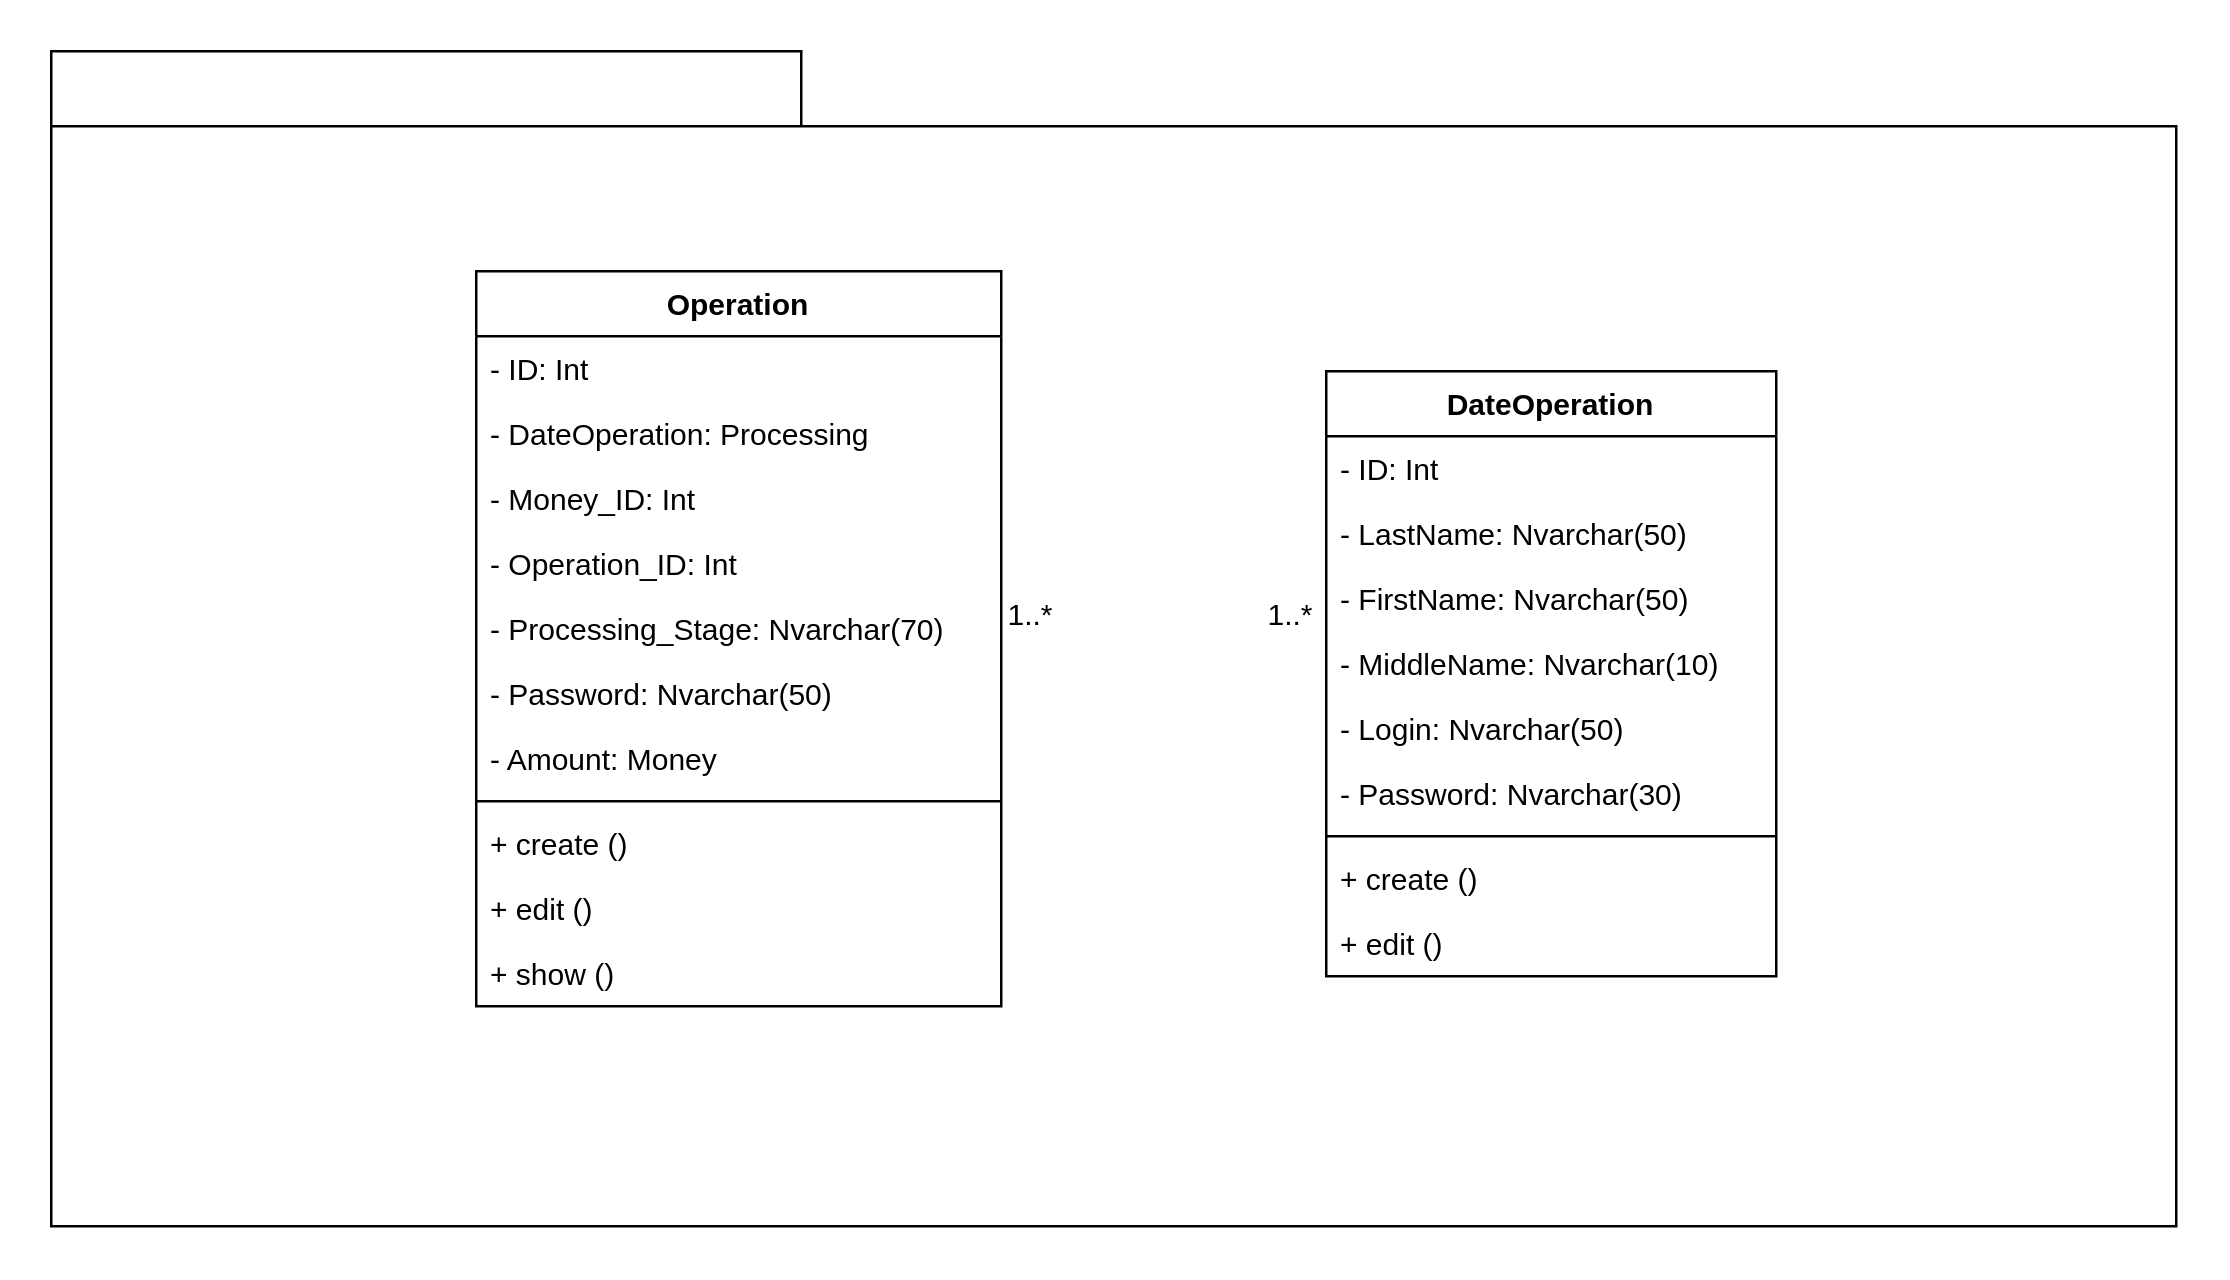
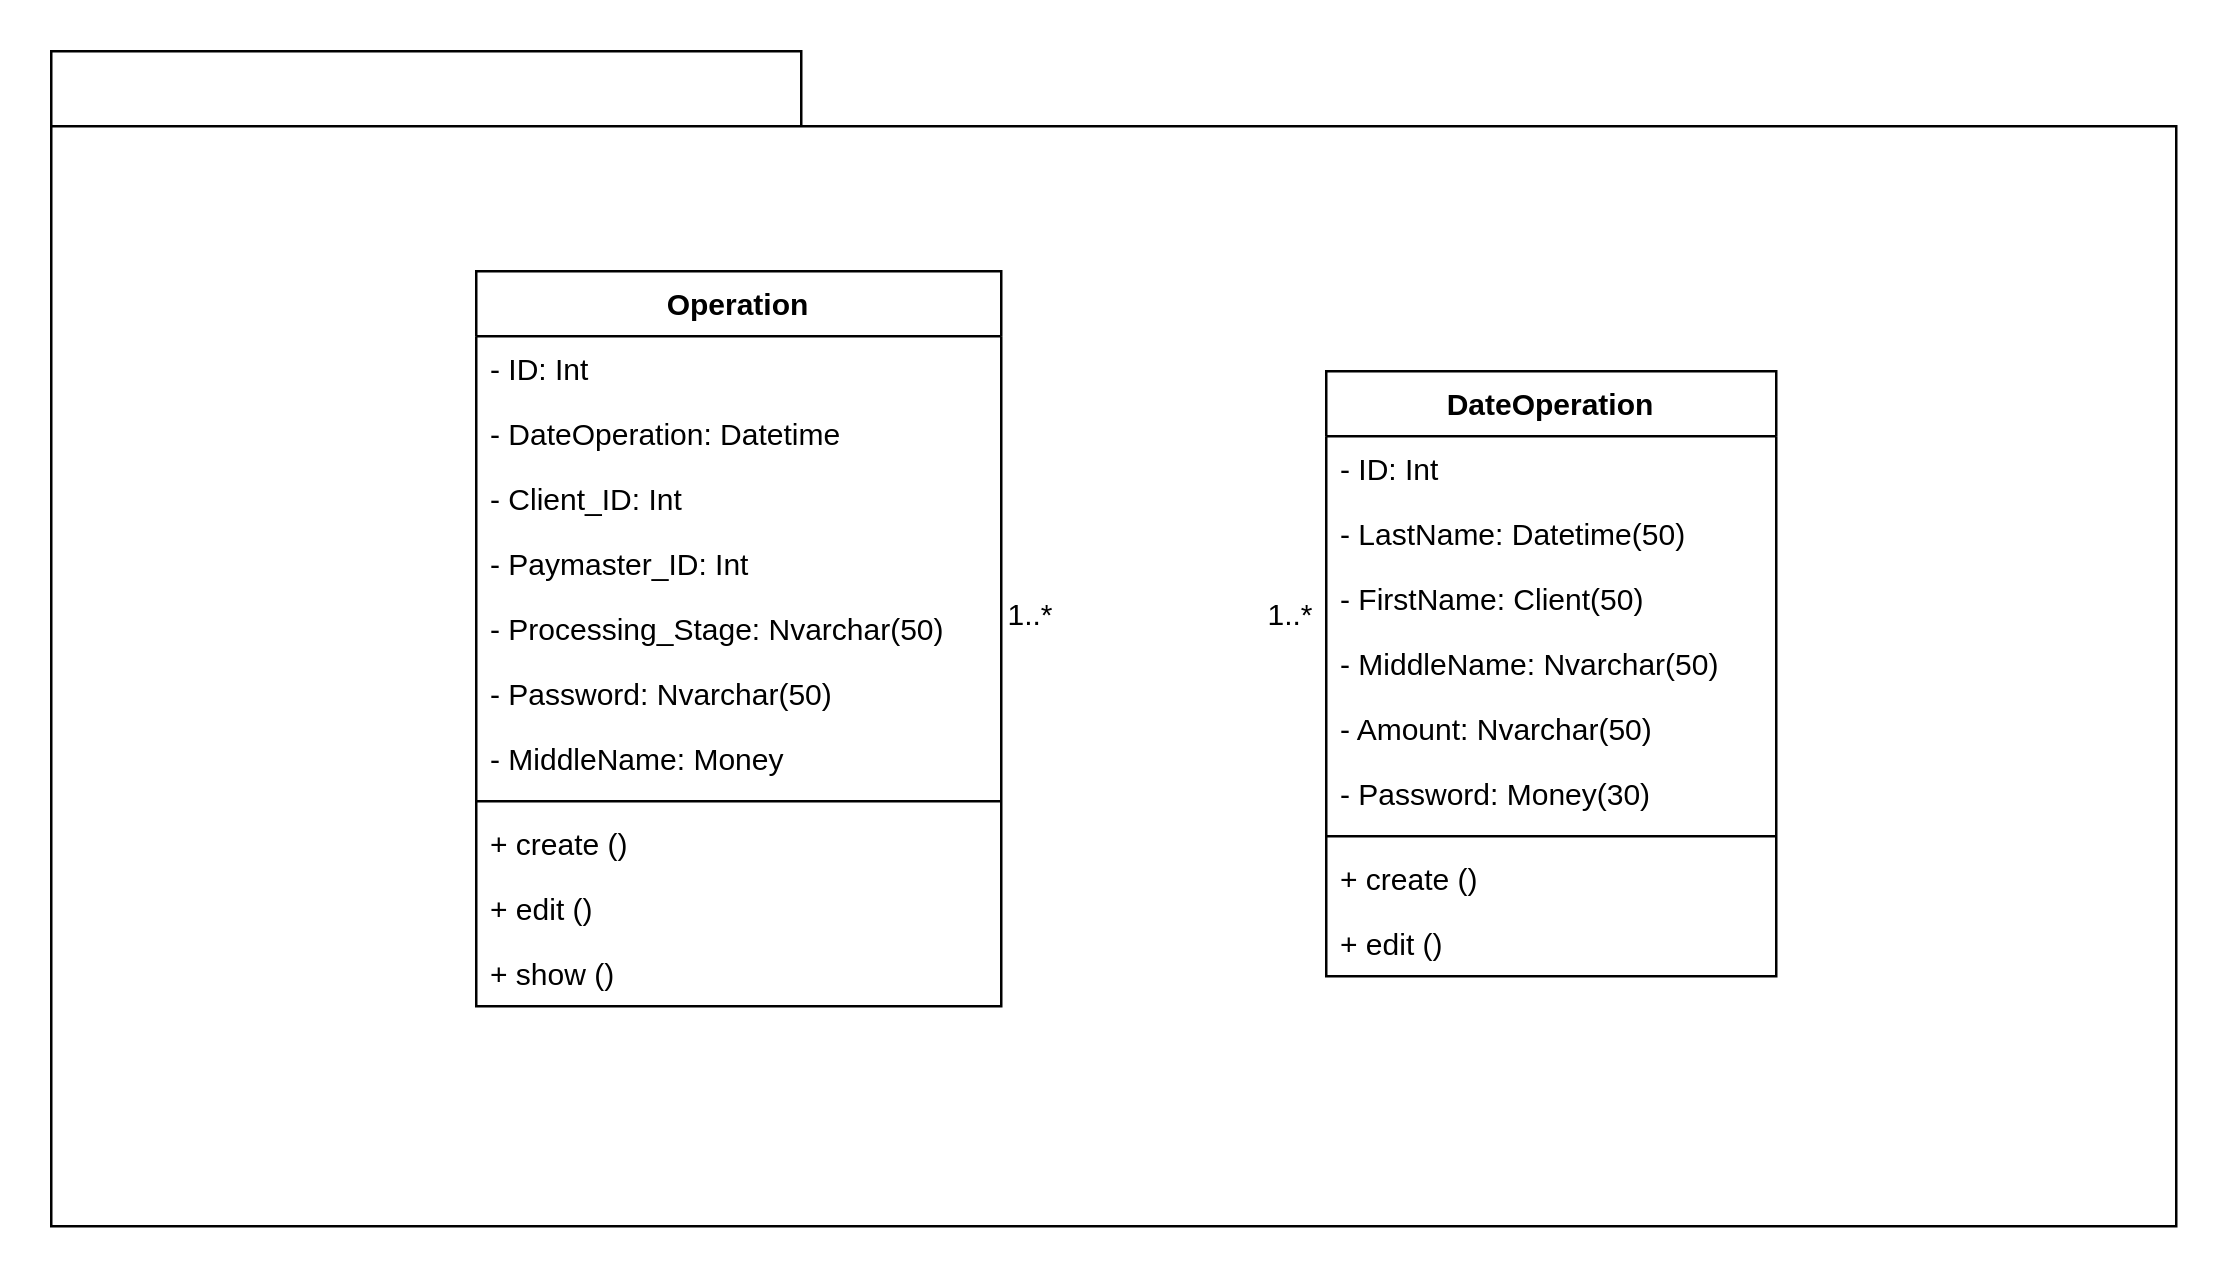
(697, 435) -> (681, 435)
(604, 500) -> (605, 500)
(1530, 535) -> (1526, 535)
(634, 565) -> (638, 565)
(1534, 600) -> (1510, 600)
(743, 630) -> (743, 630)
(1539, 665) -> (1539, 665)
(1501, 730) -> (1513, 730)
(604, 760) -> (630, 760)
(1530, 795) -> (1505, 795)
